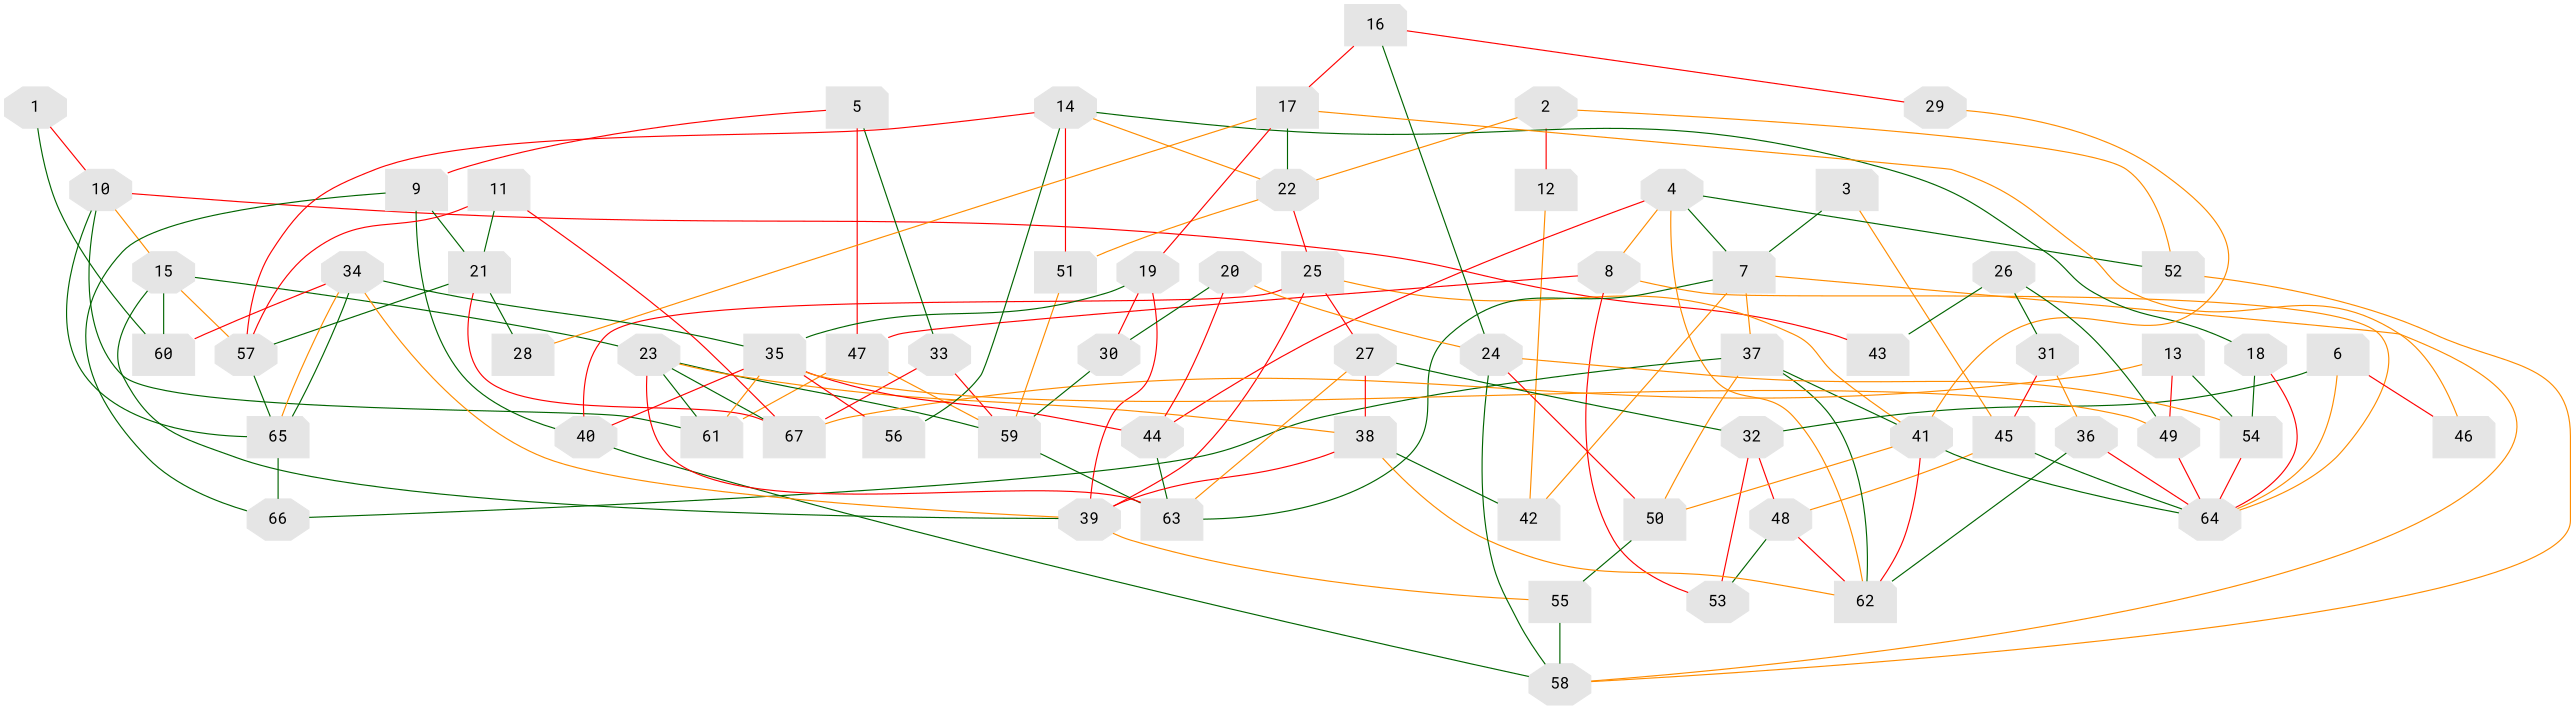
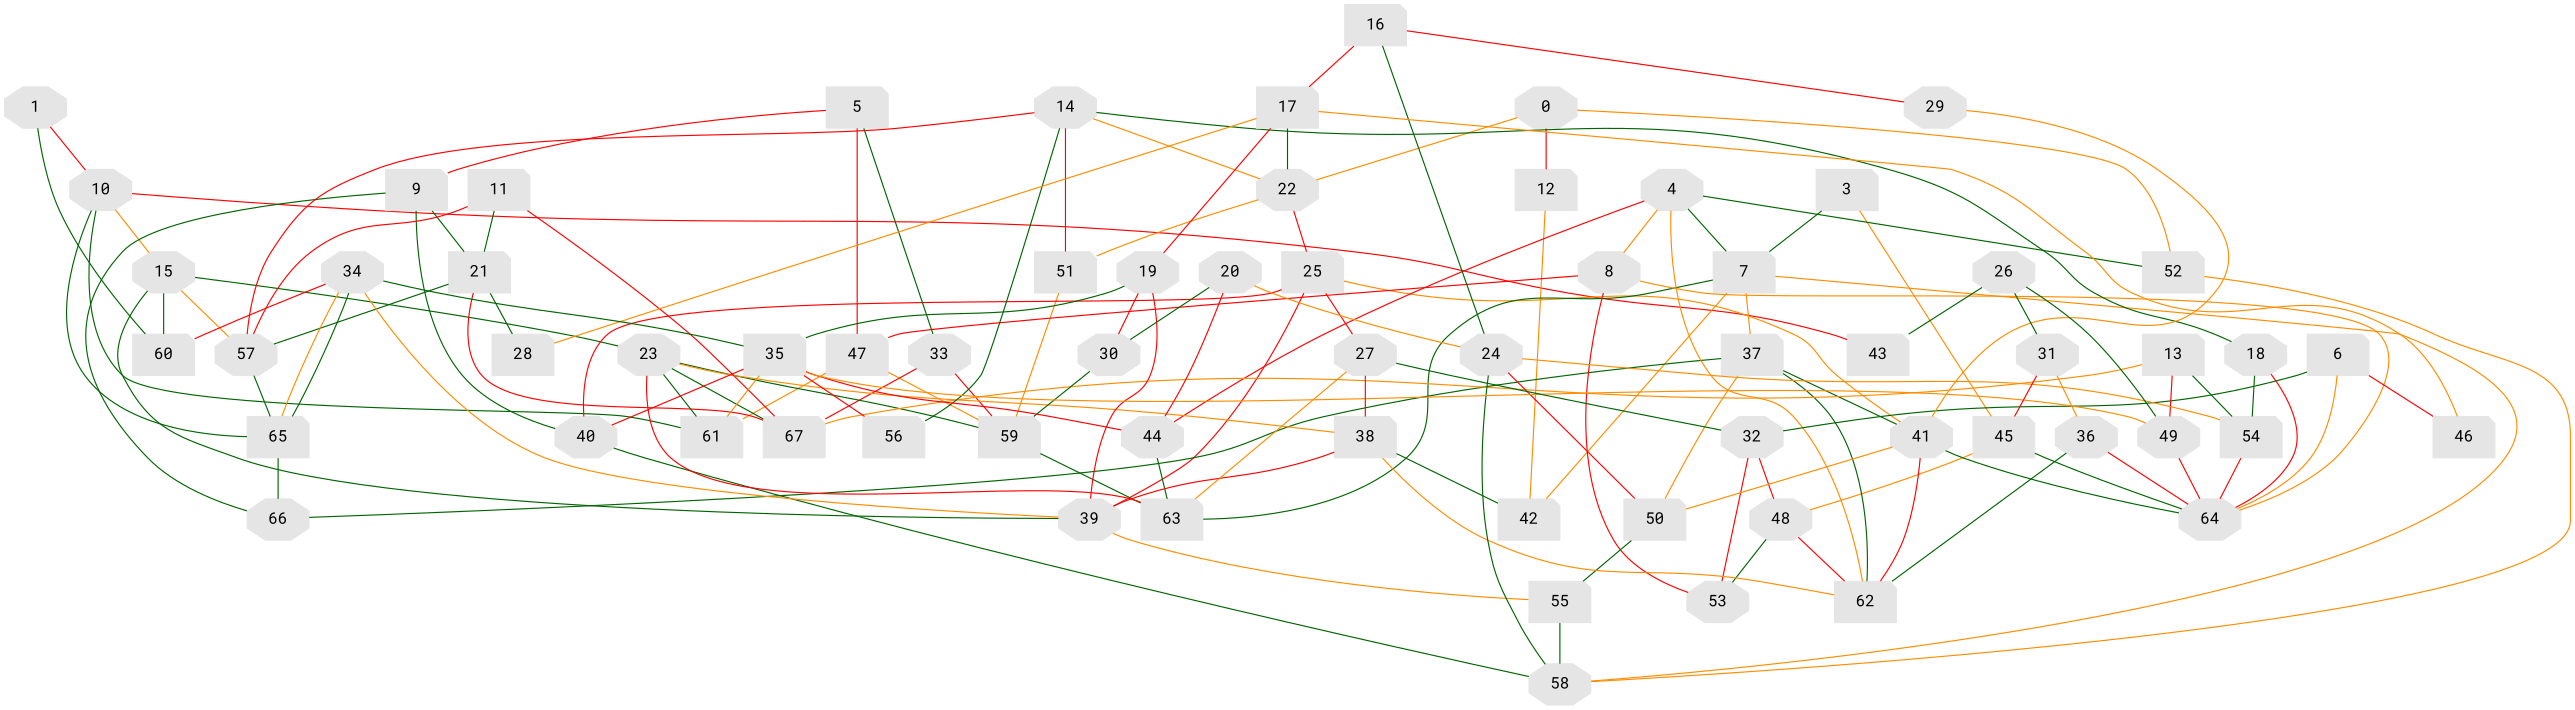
(1546, 108) -> (1546, 108)
